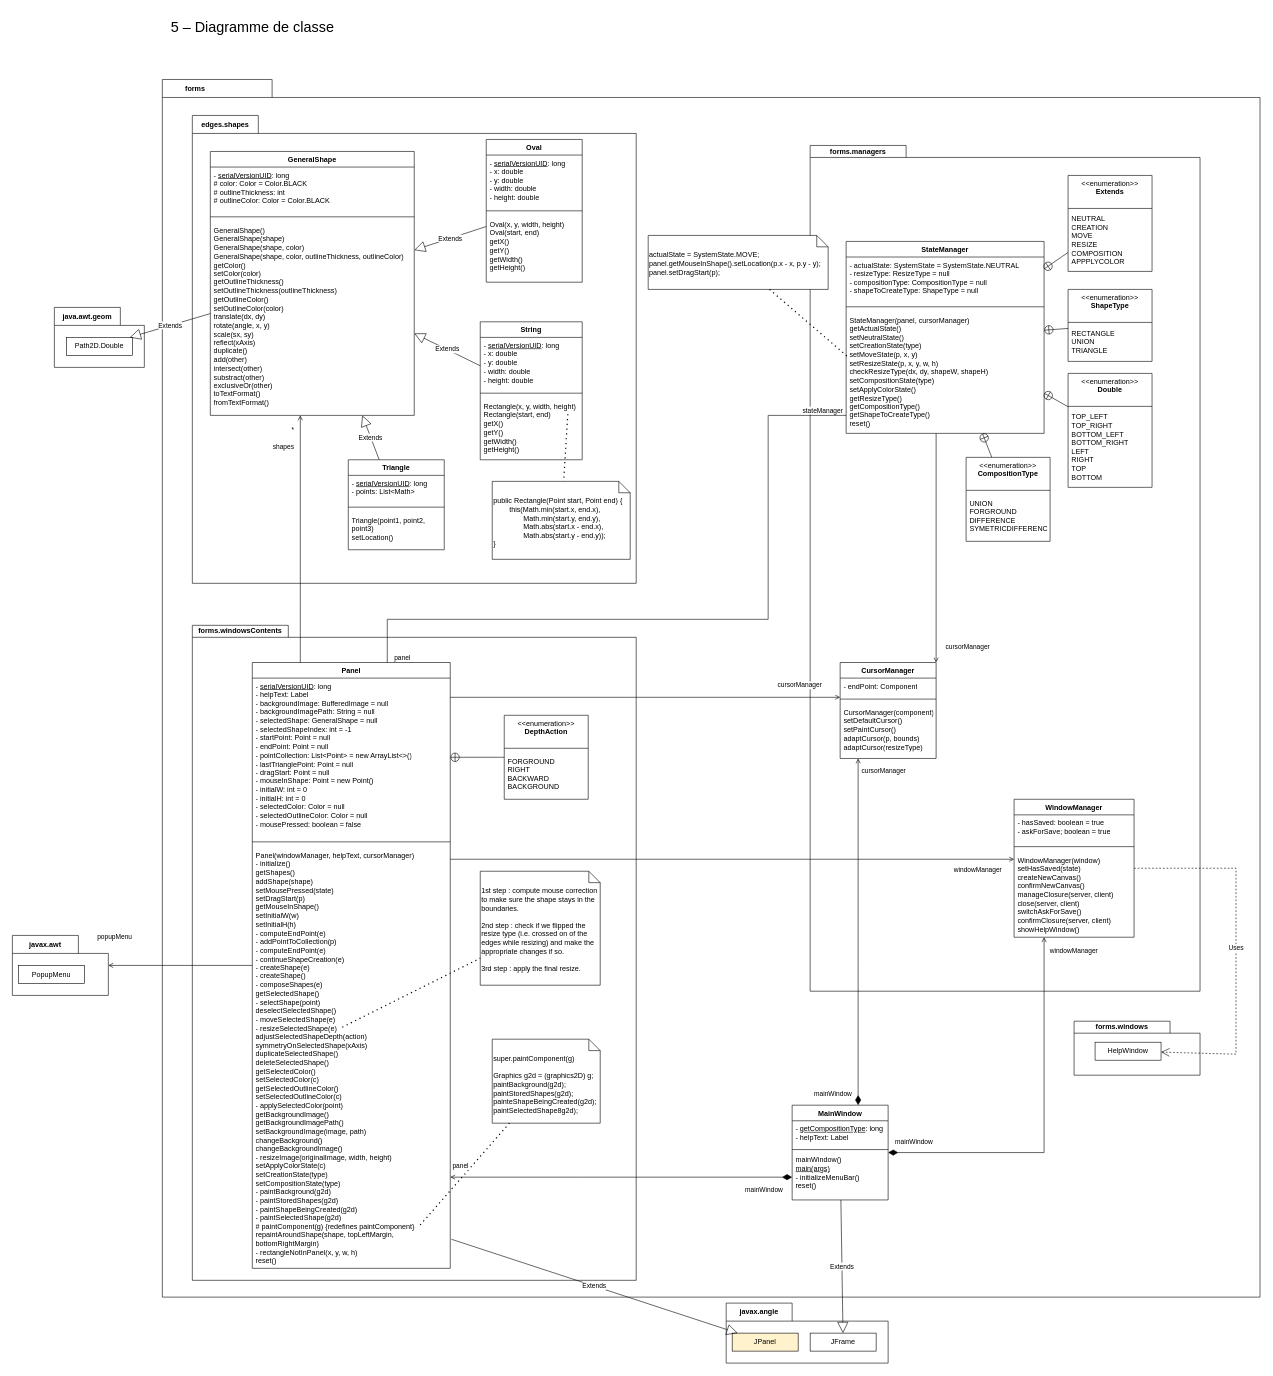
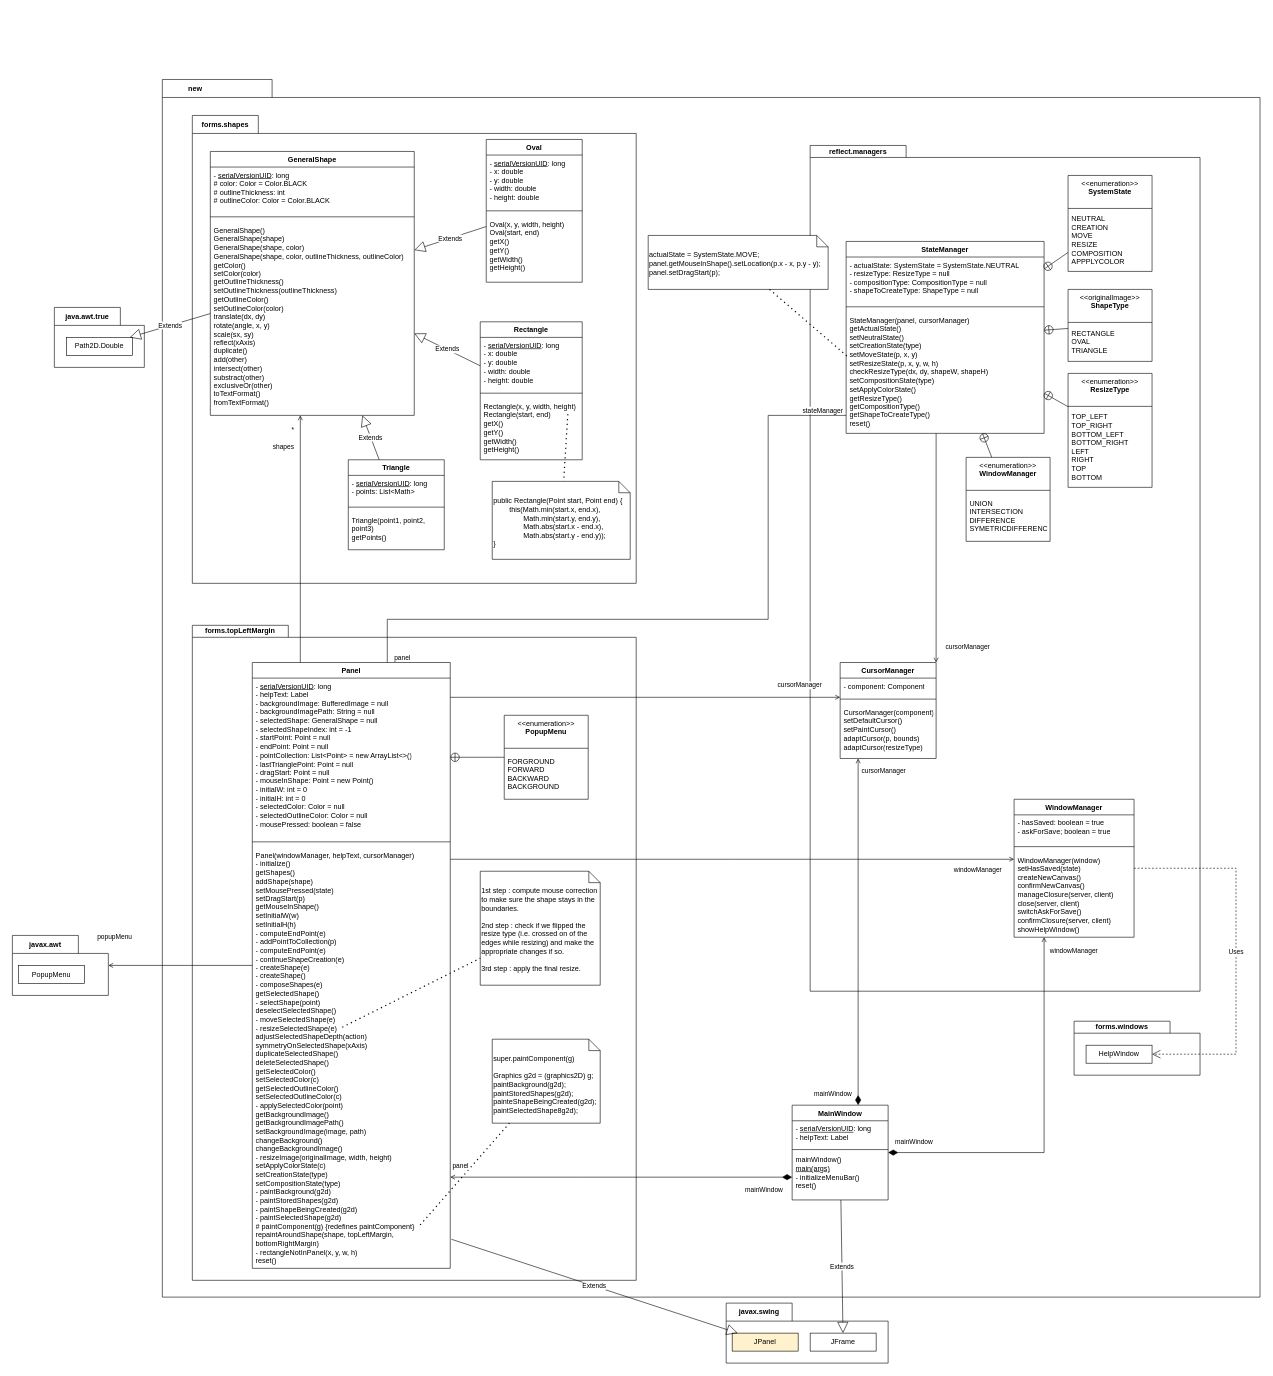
(252, 27) -> none
(195, 89) -> (195, 89)
(225, 125) -> (225, 125)
(858, 152) -> (858, 152)
(1110, 188) -> (1110, 188)
(1110, 302) -> (1110, 302)
(87, 317) -> (87, 317)
(531, 330) -> (531, 330)
(1090, 342) -> (1090, 342)
(1110, 386) -> (1110, 386)
(1008, 470) -> (1008, 470)
(1006, 516) -> (1006, 516)
(397, 530) -> (397, 530)
(240, 632) -> (240, 632)
(882, 687) -> (885, 687)
(546, 728) -> (546, 728)
(528, 774) -> (528, 774)
(1128, 1052) -> (1119, 1055)
(841, 1138) -> (838, 1134)
(759, 1313) -> (759, 1313)
